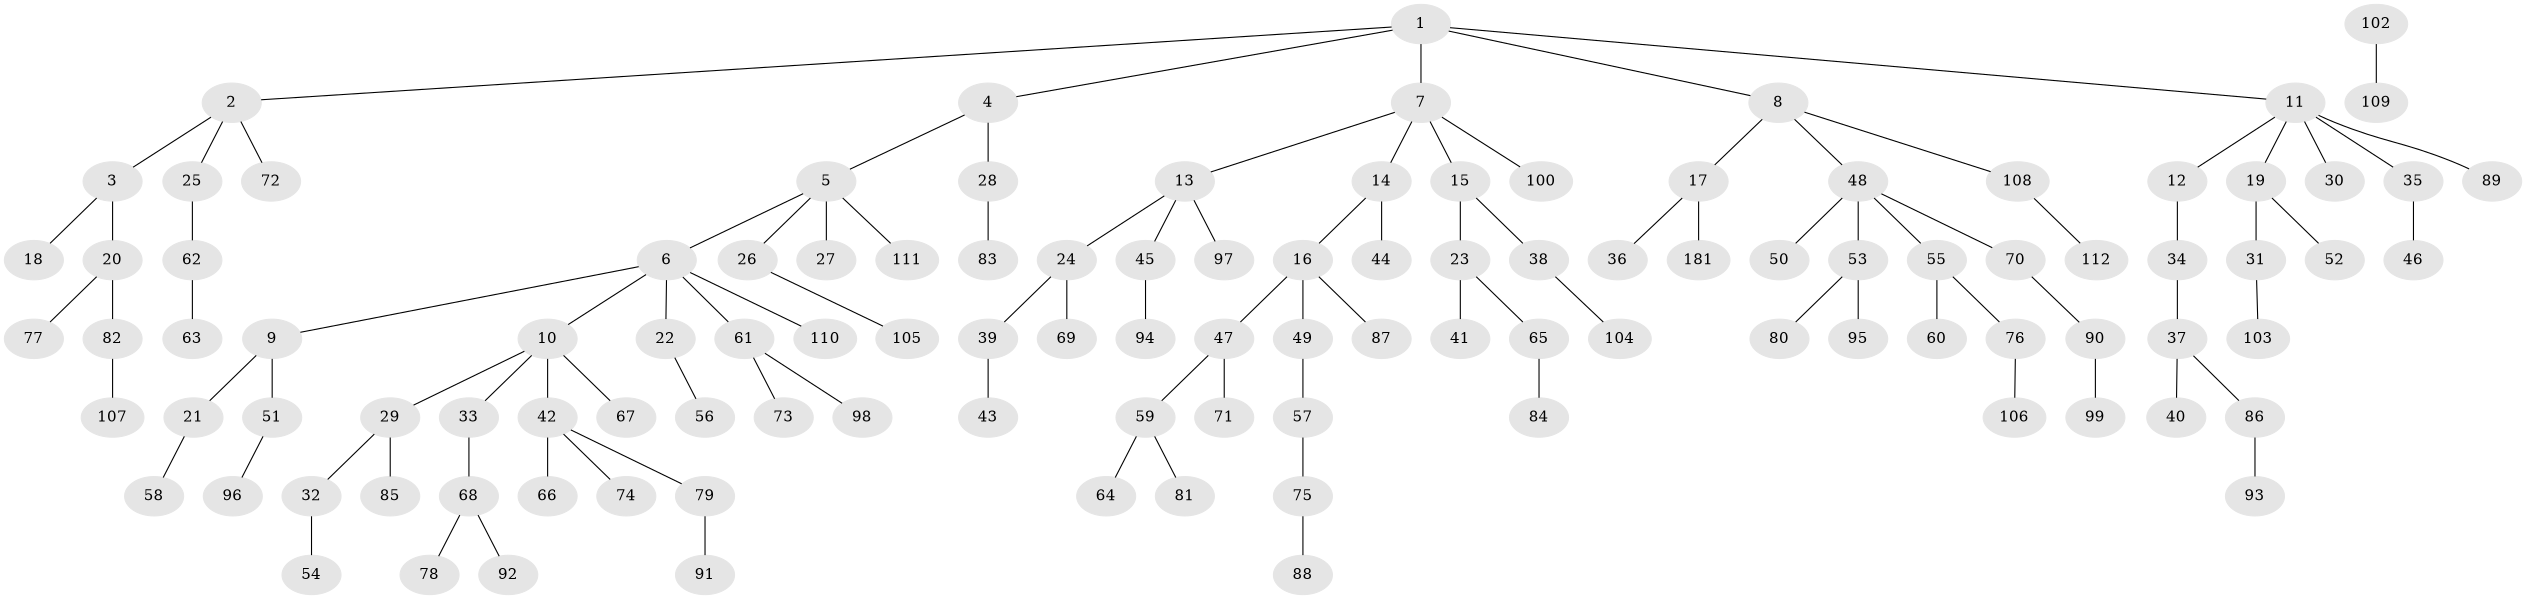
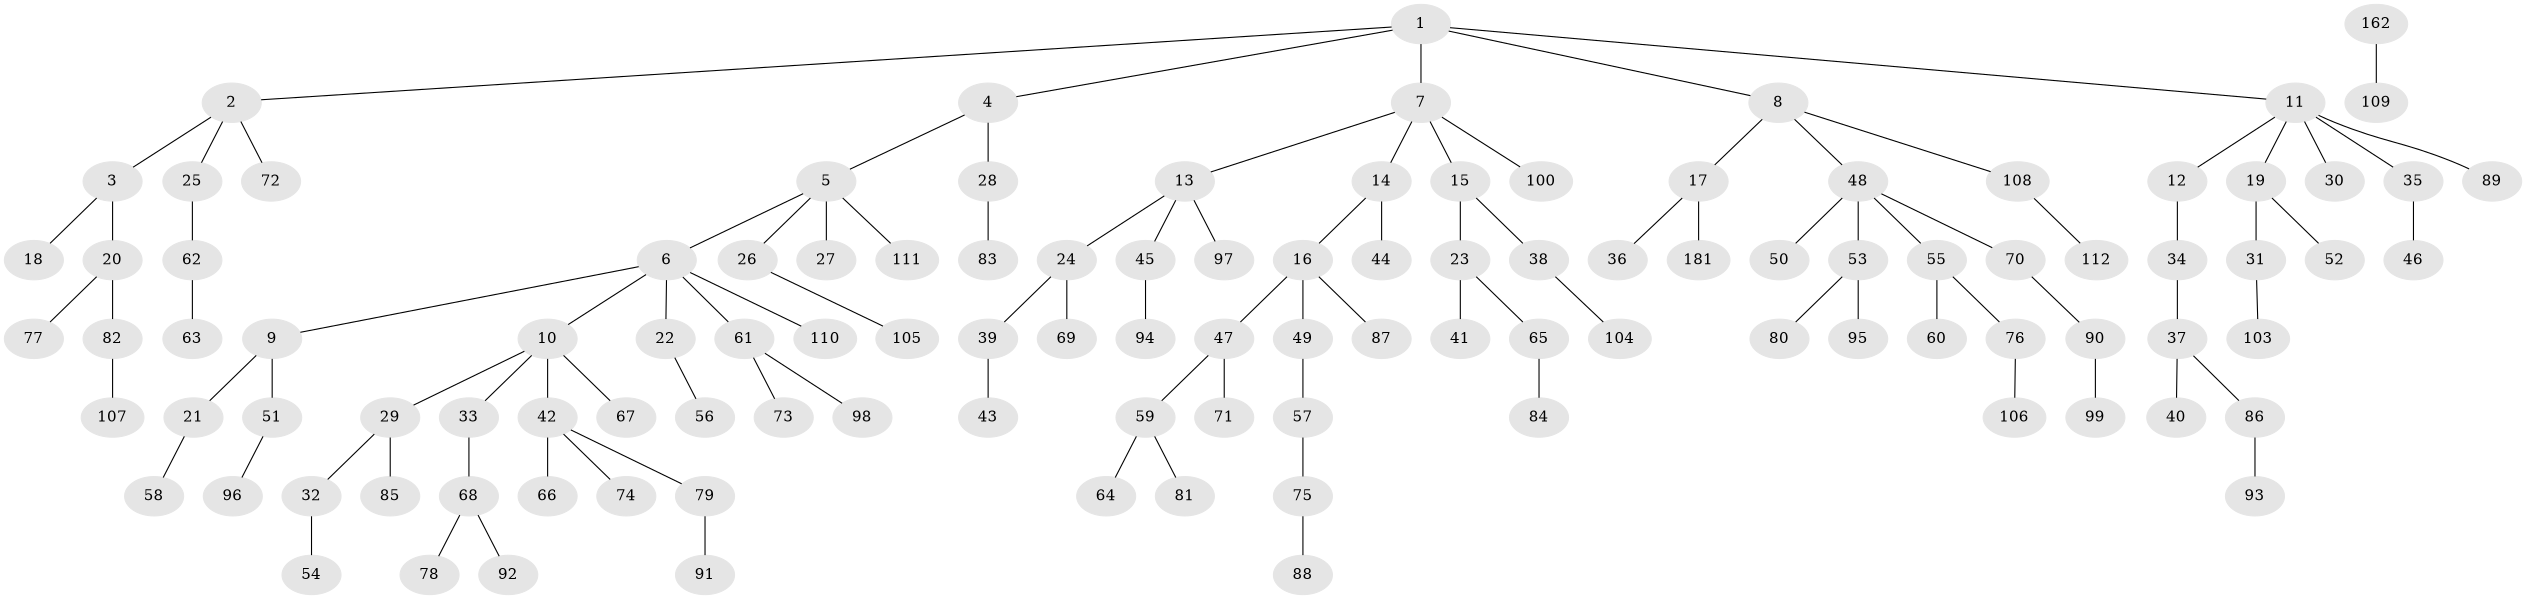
(2376, 24) -> (2376, 24)
